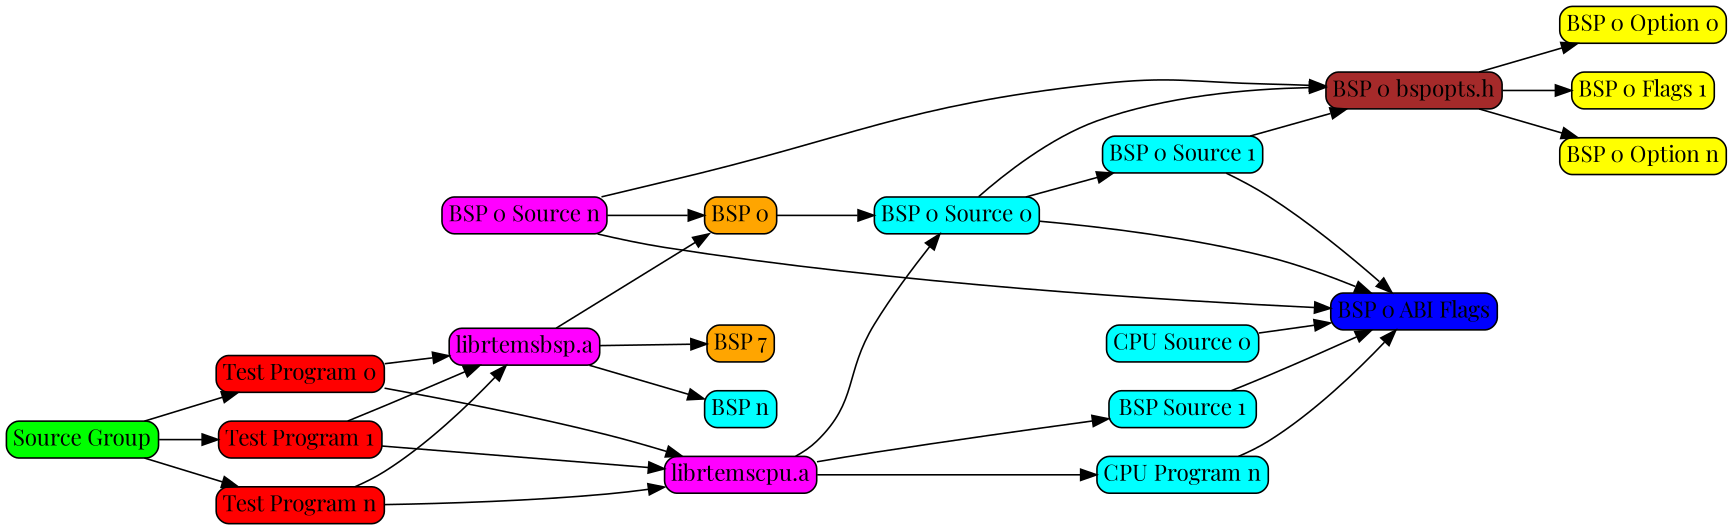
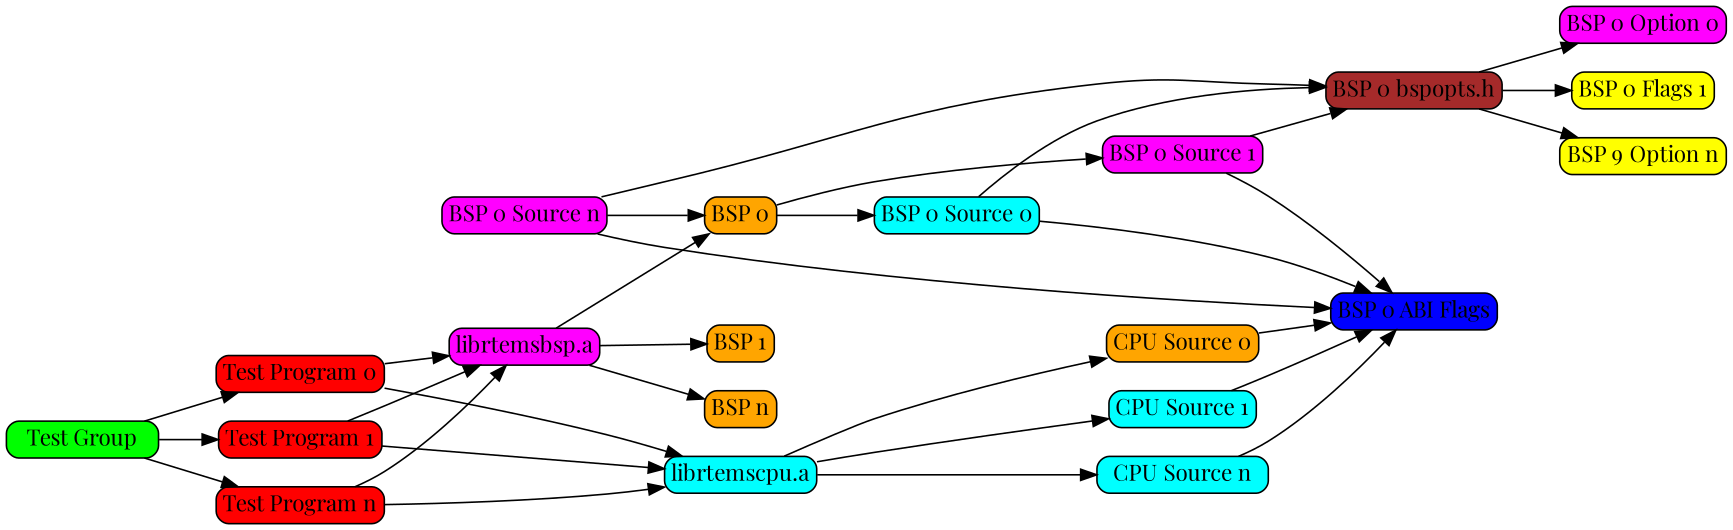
(1643, 25) -> (1643, 25)
(1183, 155) -> (1183, 155)
(1643, 156) -> (1643, 156)
(1061, 187) -> (930, 174)
(741, 343) -> (741, 343)
(1183, 343) -> (1183, 343)
(861, 352) -> (935, 400)
(741, 409) -> (741, 409)
(1183, 409) -> (1183, 409)
(82, 440) -> (82, 440)
(741, 475) -> (741, 475)
(1183, 475) -> (1183, 475)
